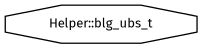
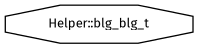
(101, 24) -> (99, 24)
